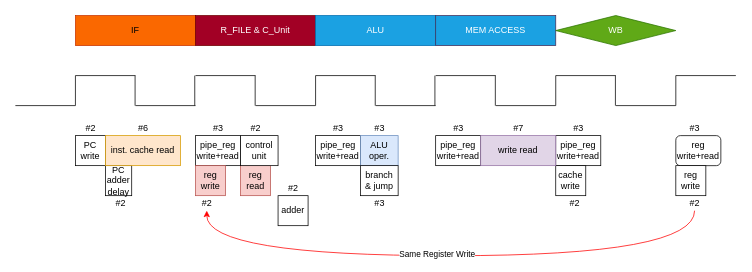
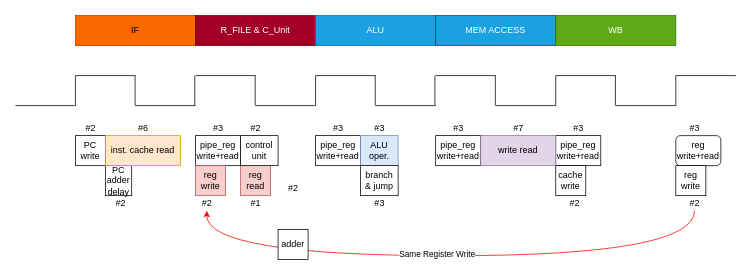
(615, 30) -> (615, 30)
none -> (255, 203)
(293, 210) -> (293, 244)
